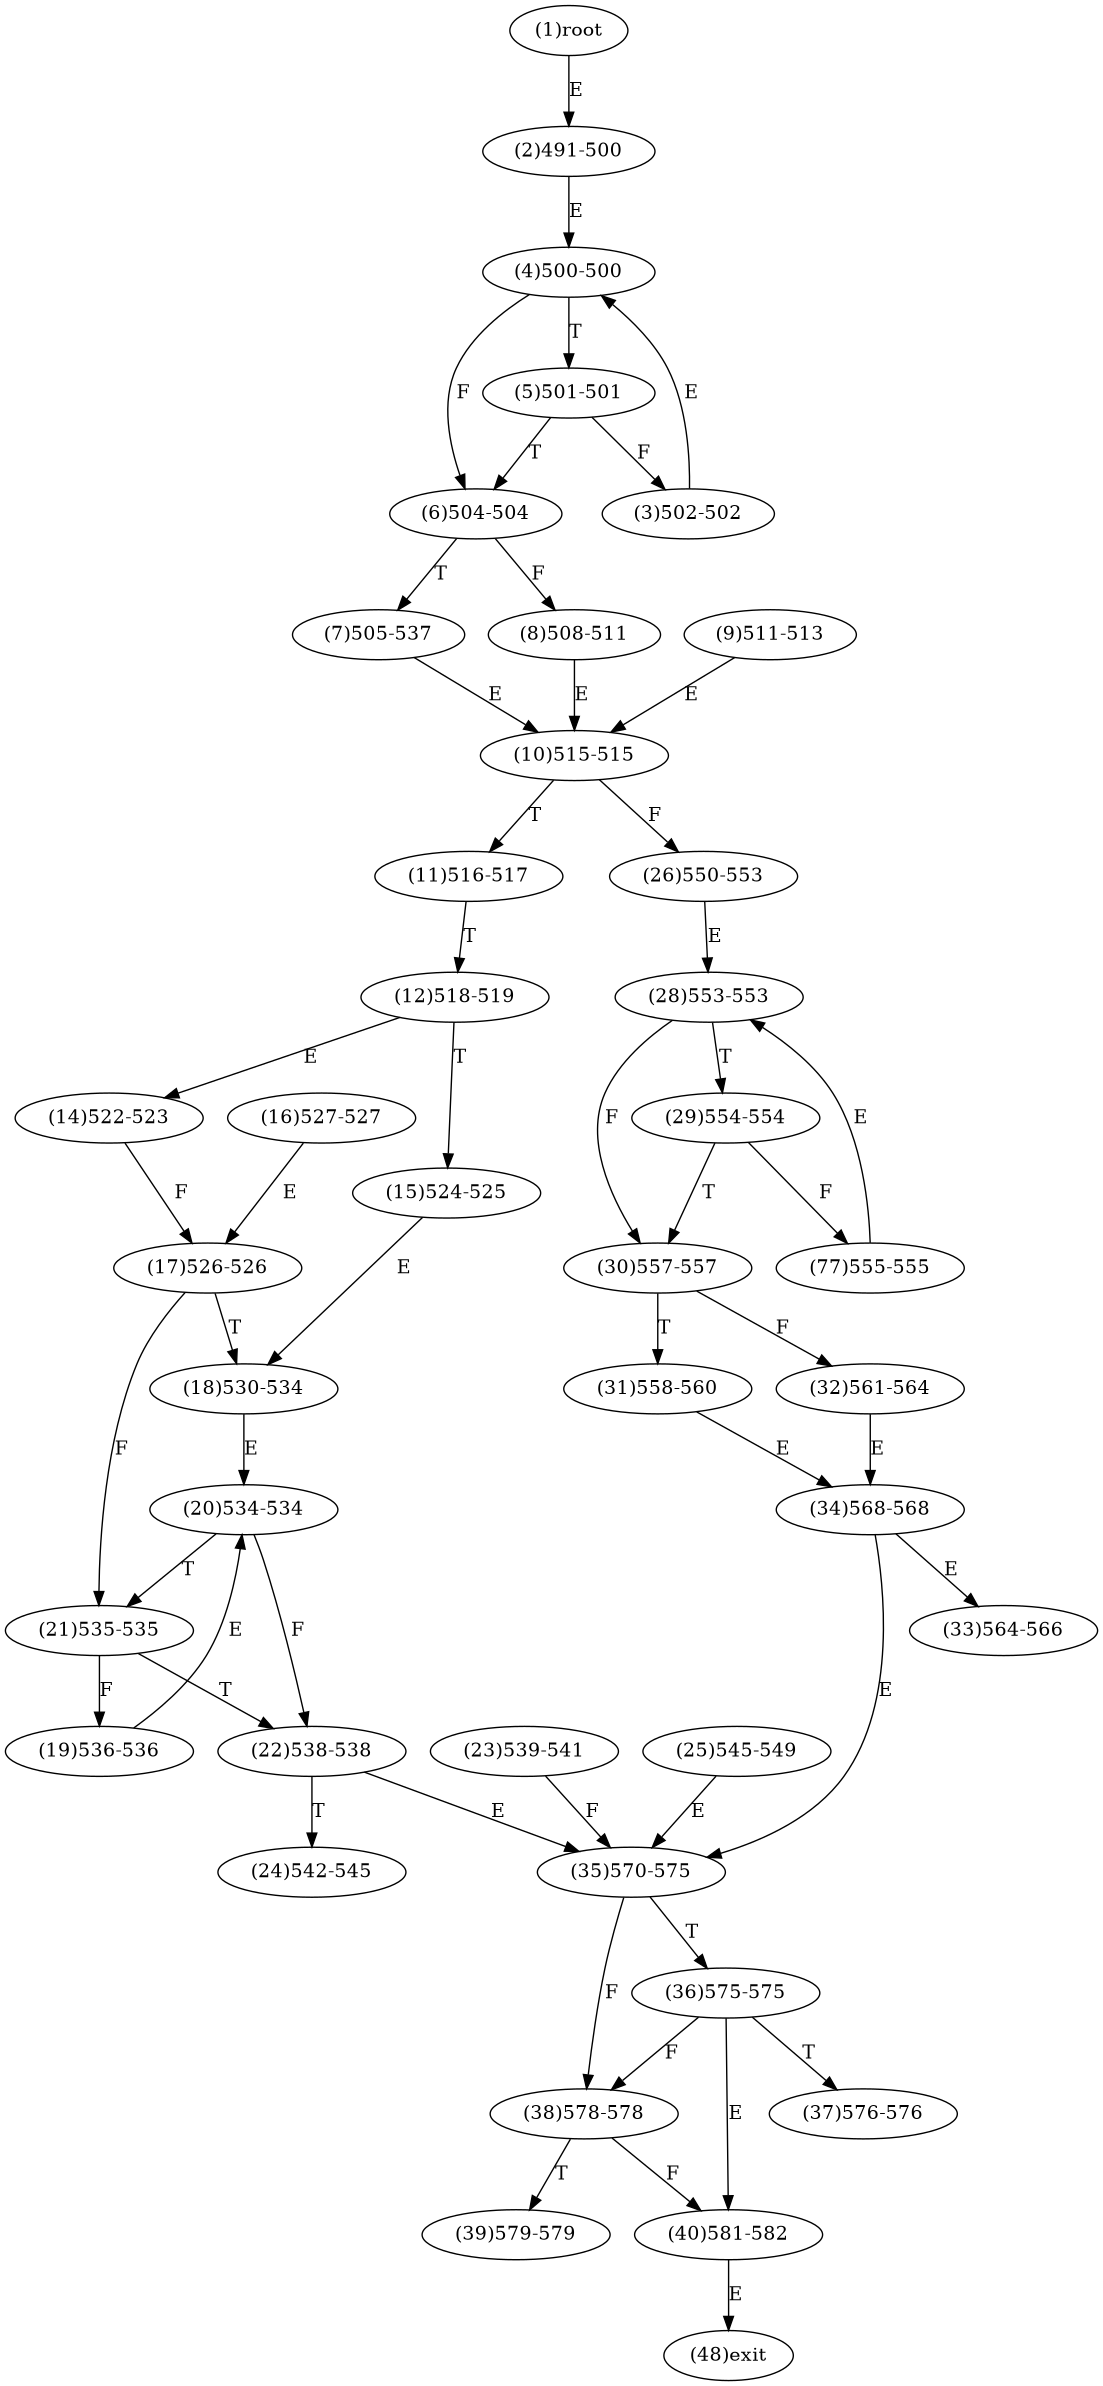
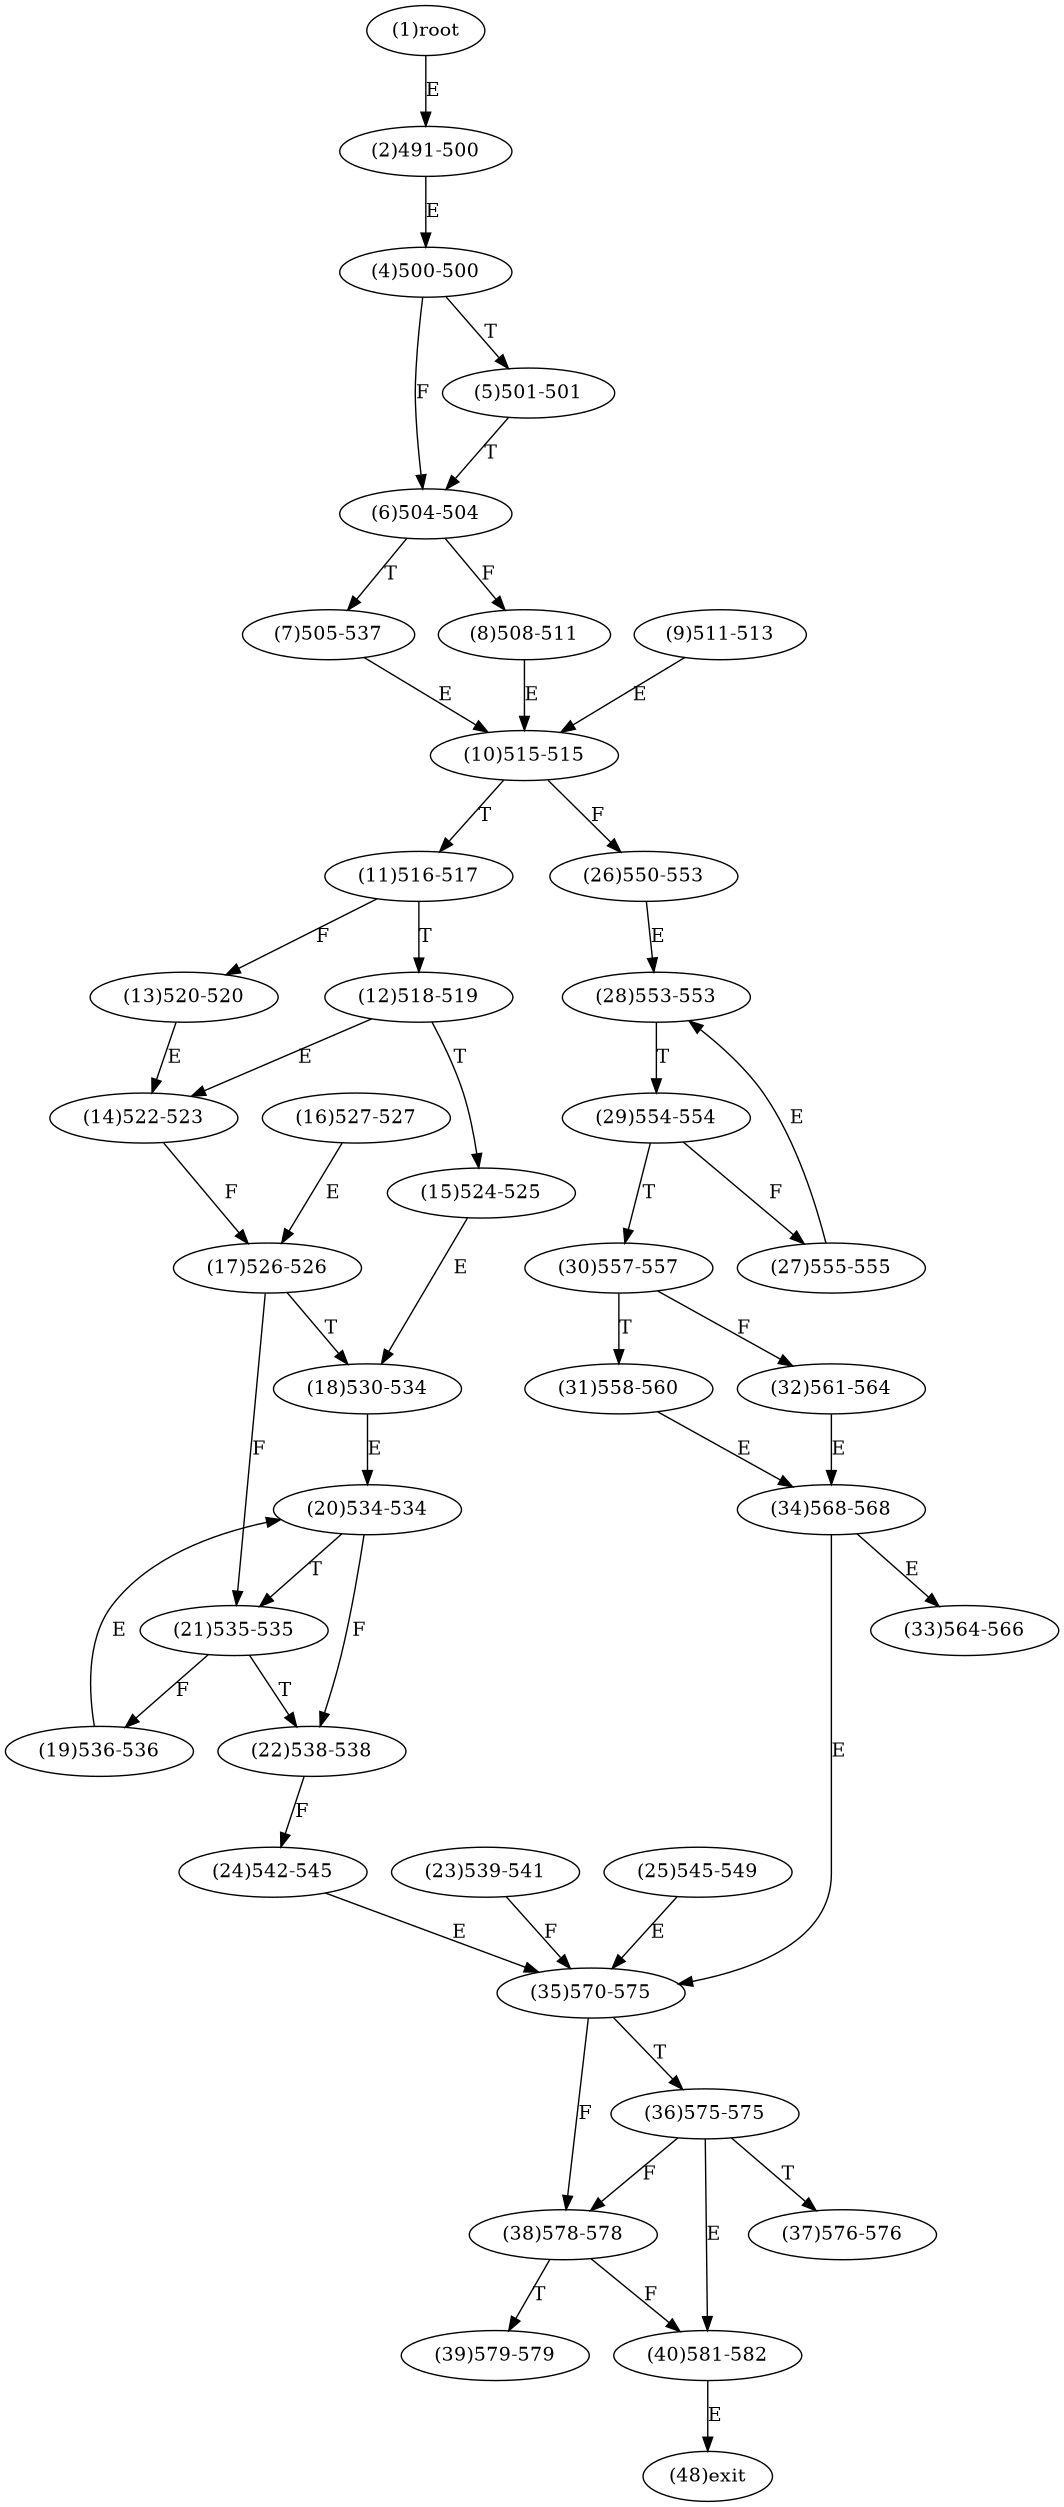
(688, 514) -> none
none -> (184, 997)
(599, 1115) -> none
(870, 1268) -> (831, 1268)
(465, 1809) -> (425, 1930)
(319, 1812) -> (302, 1812)
